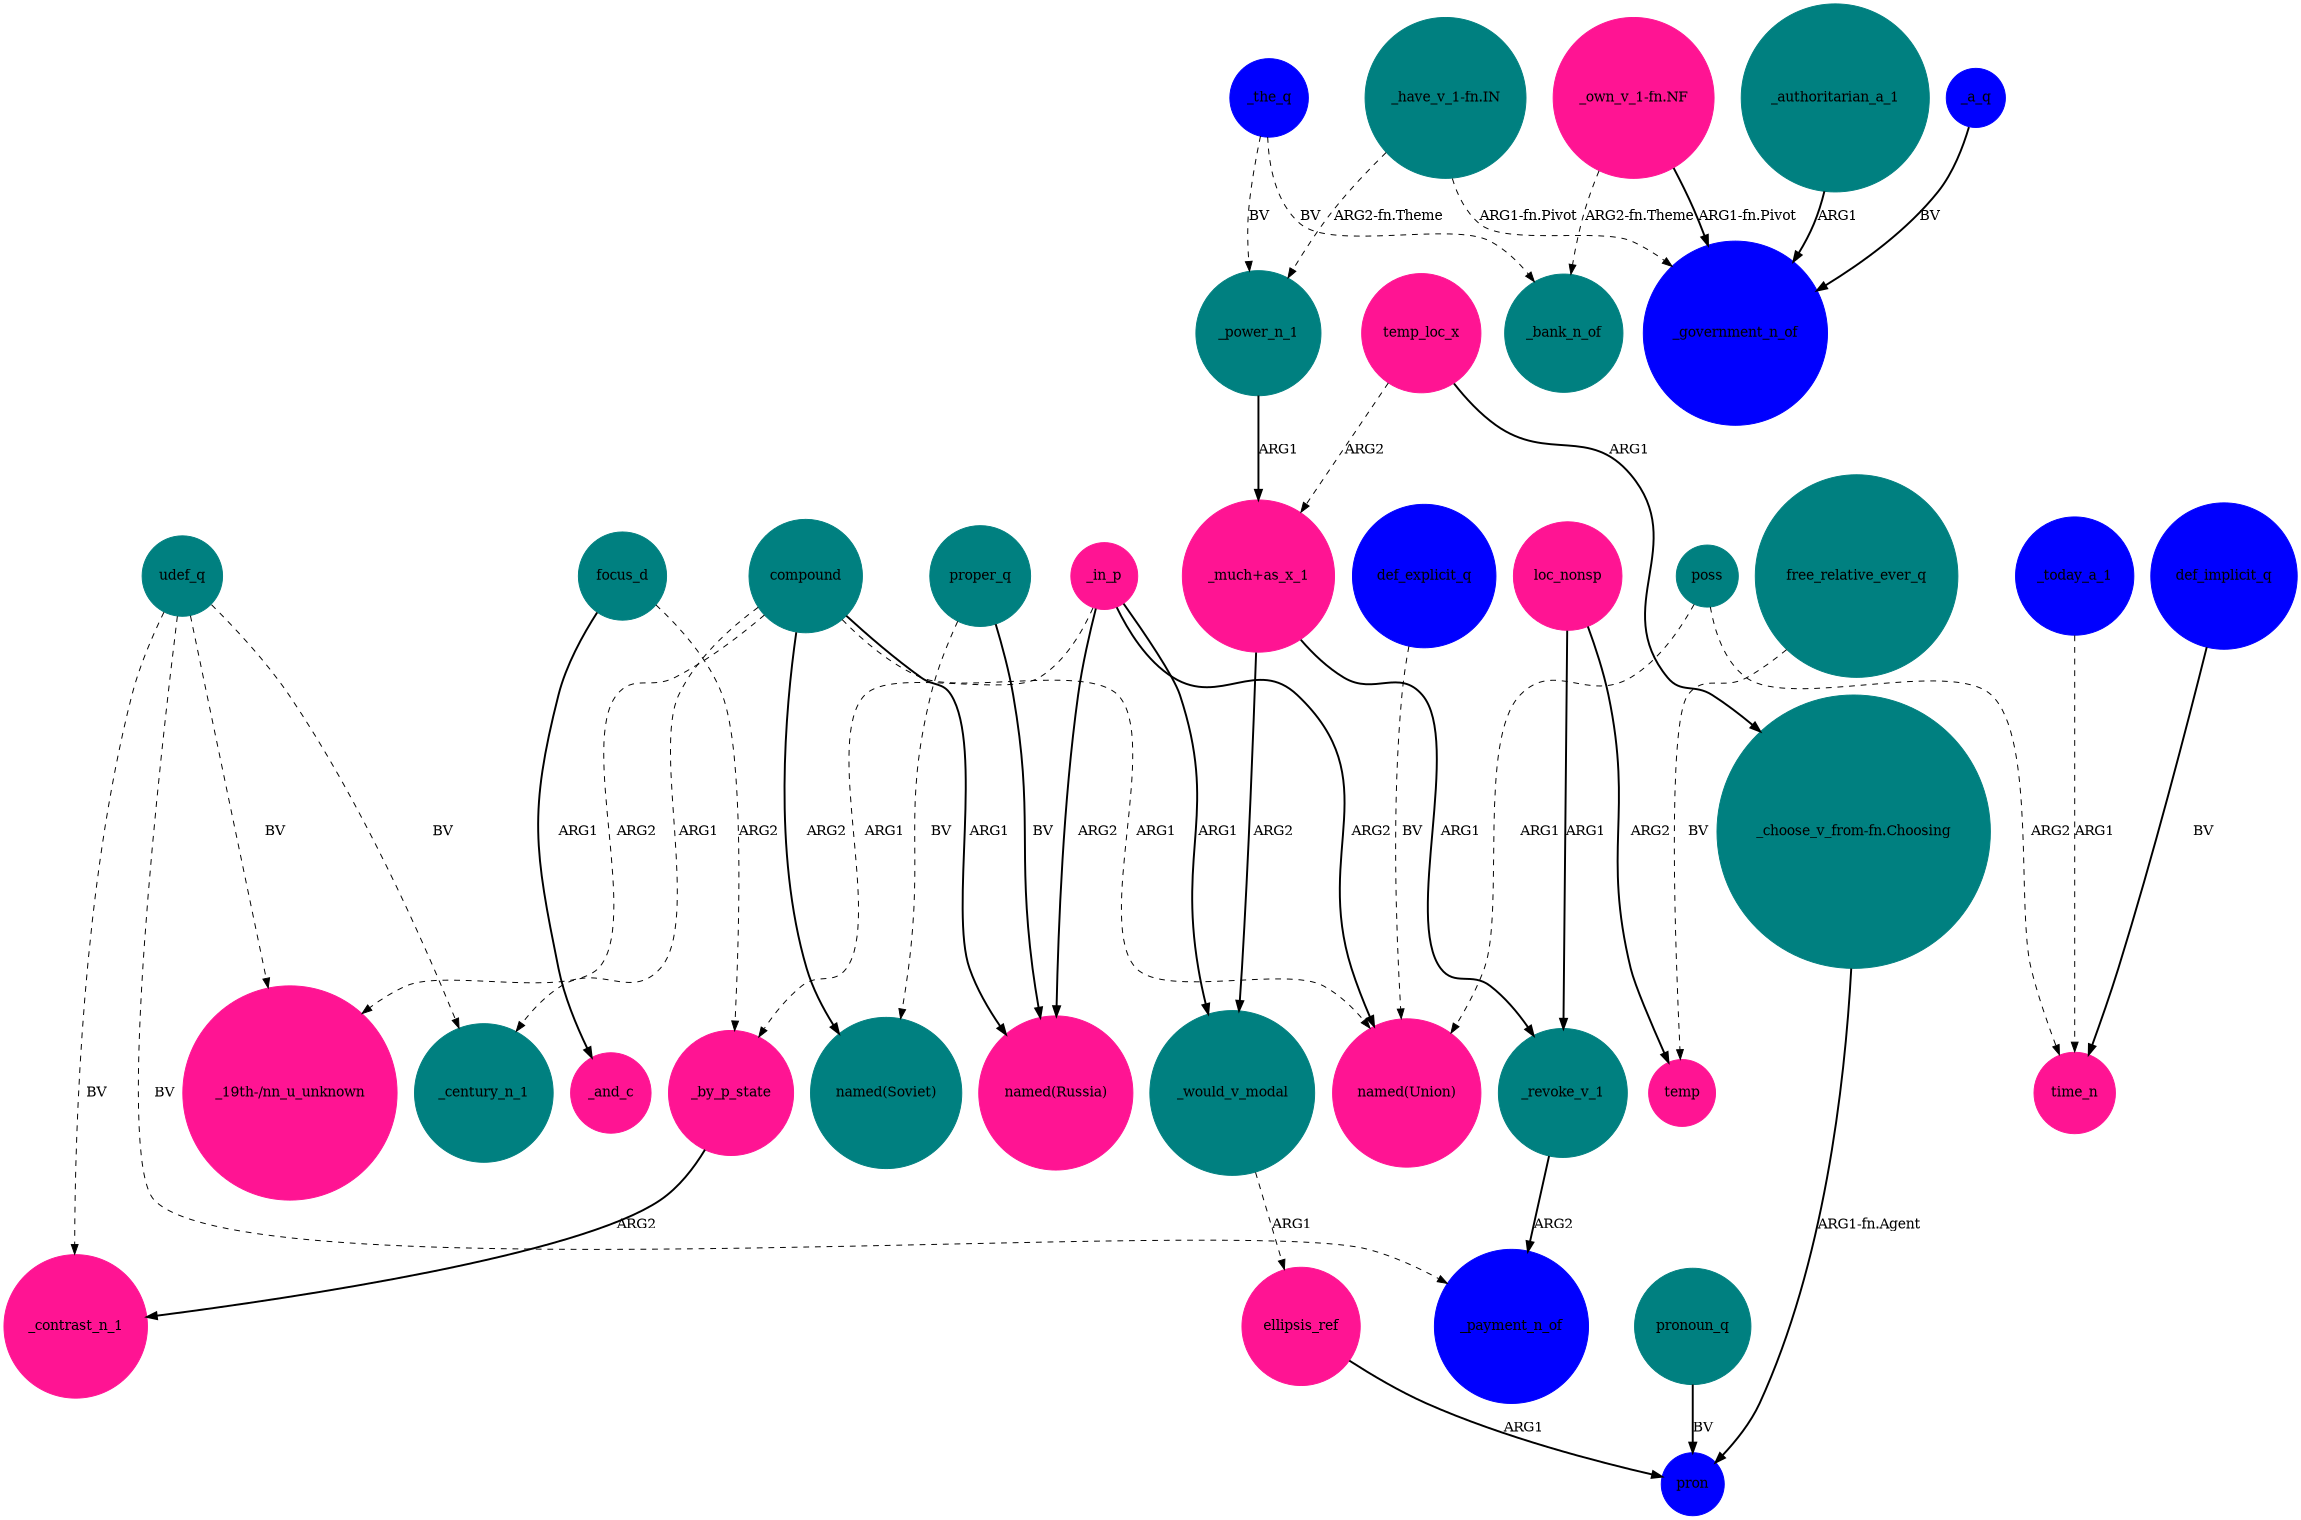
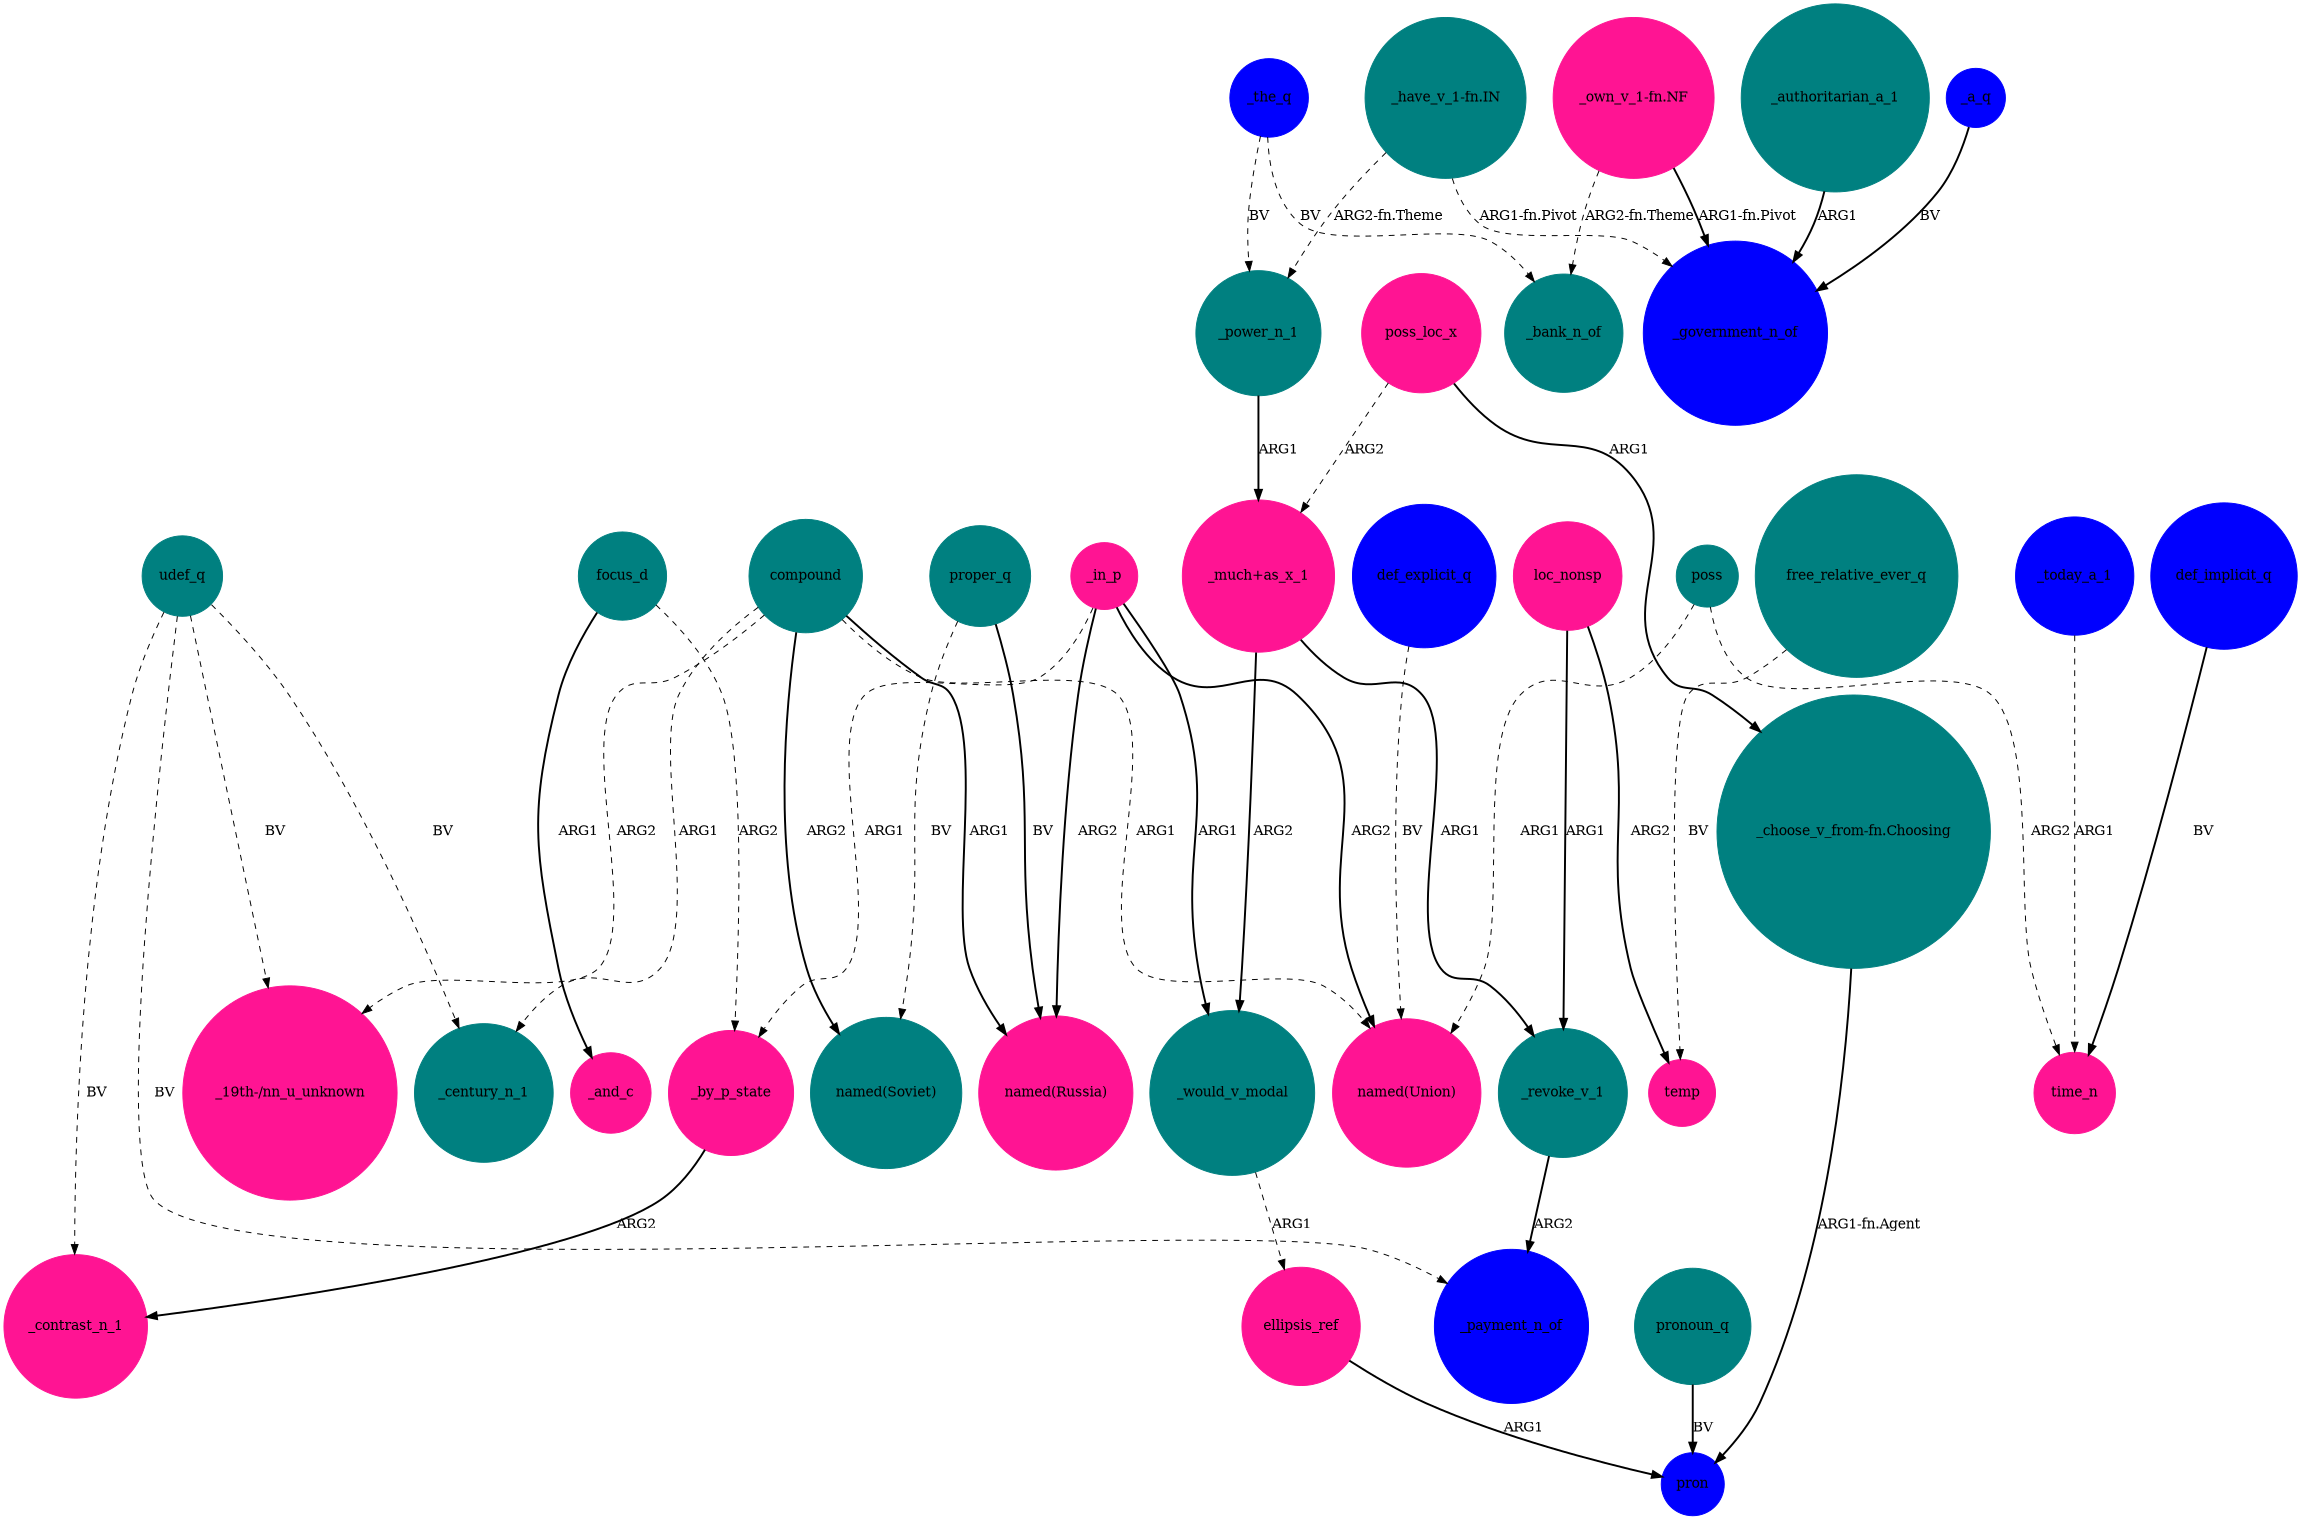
(1421, 333) -> (1421, 333)
